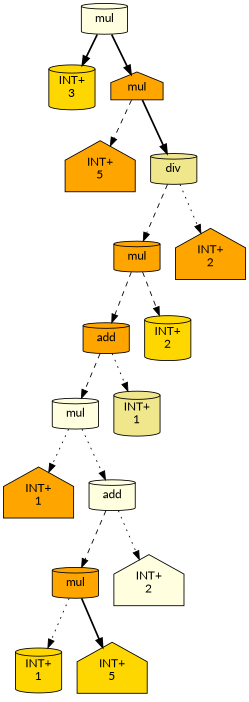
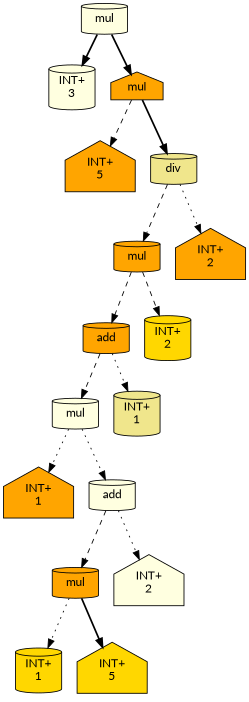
(72, 87) -> (72, 87)
